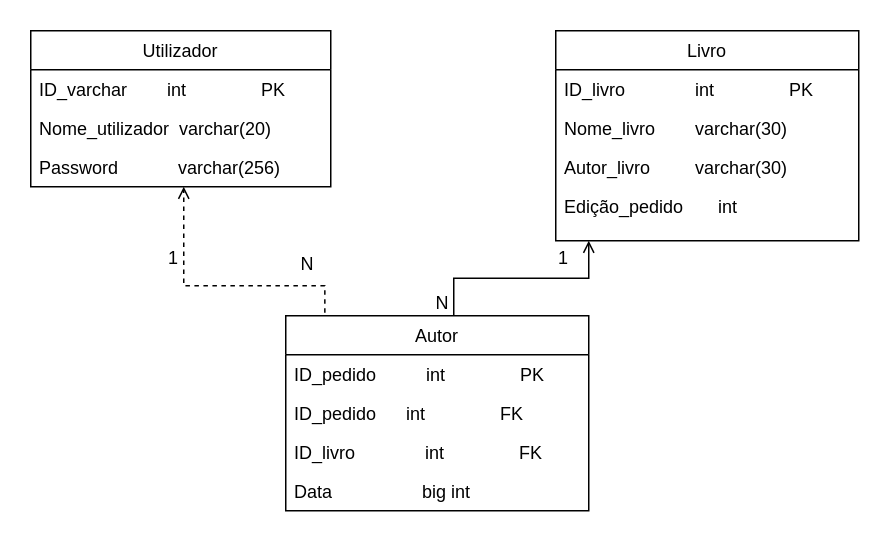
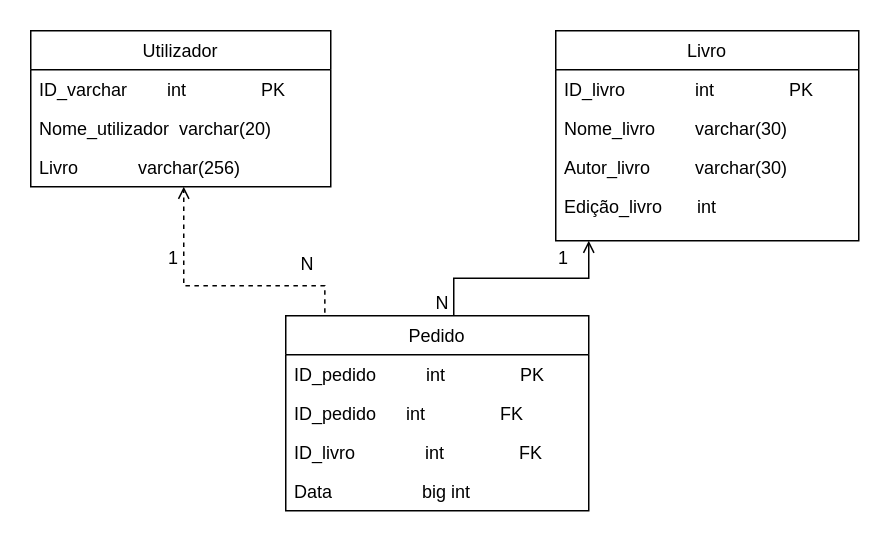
(186, 168) -> (169, 168)
(666, 207) -> (659, 207)
(437, 336) -> (437, 336)
